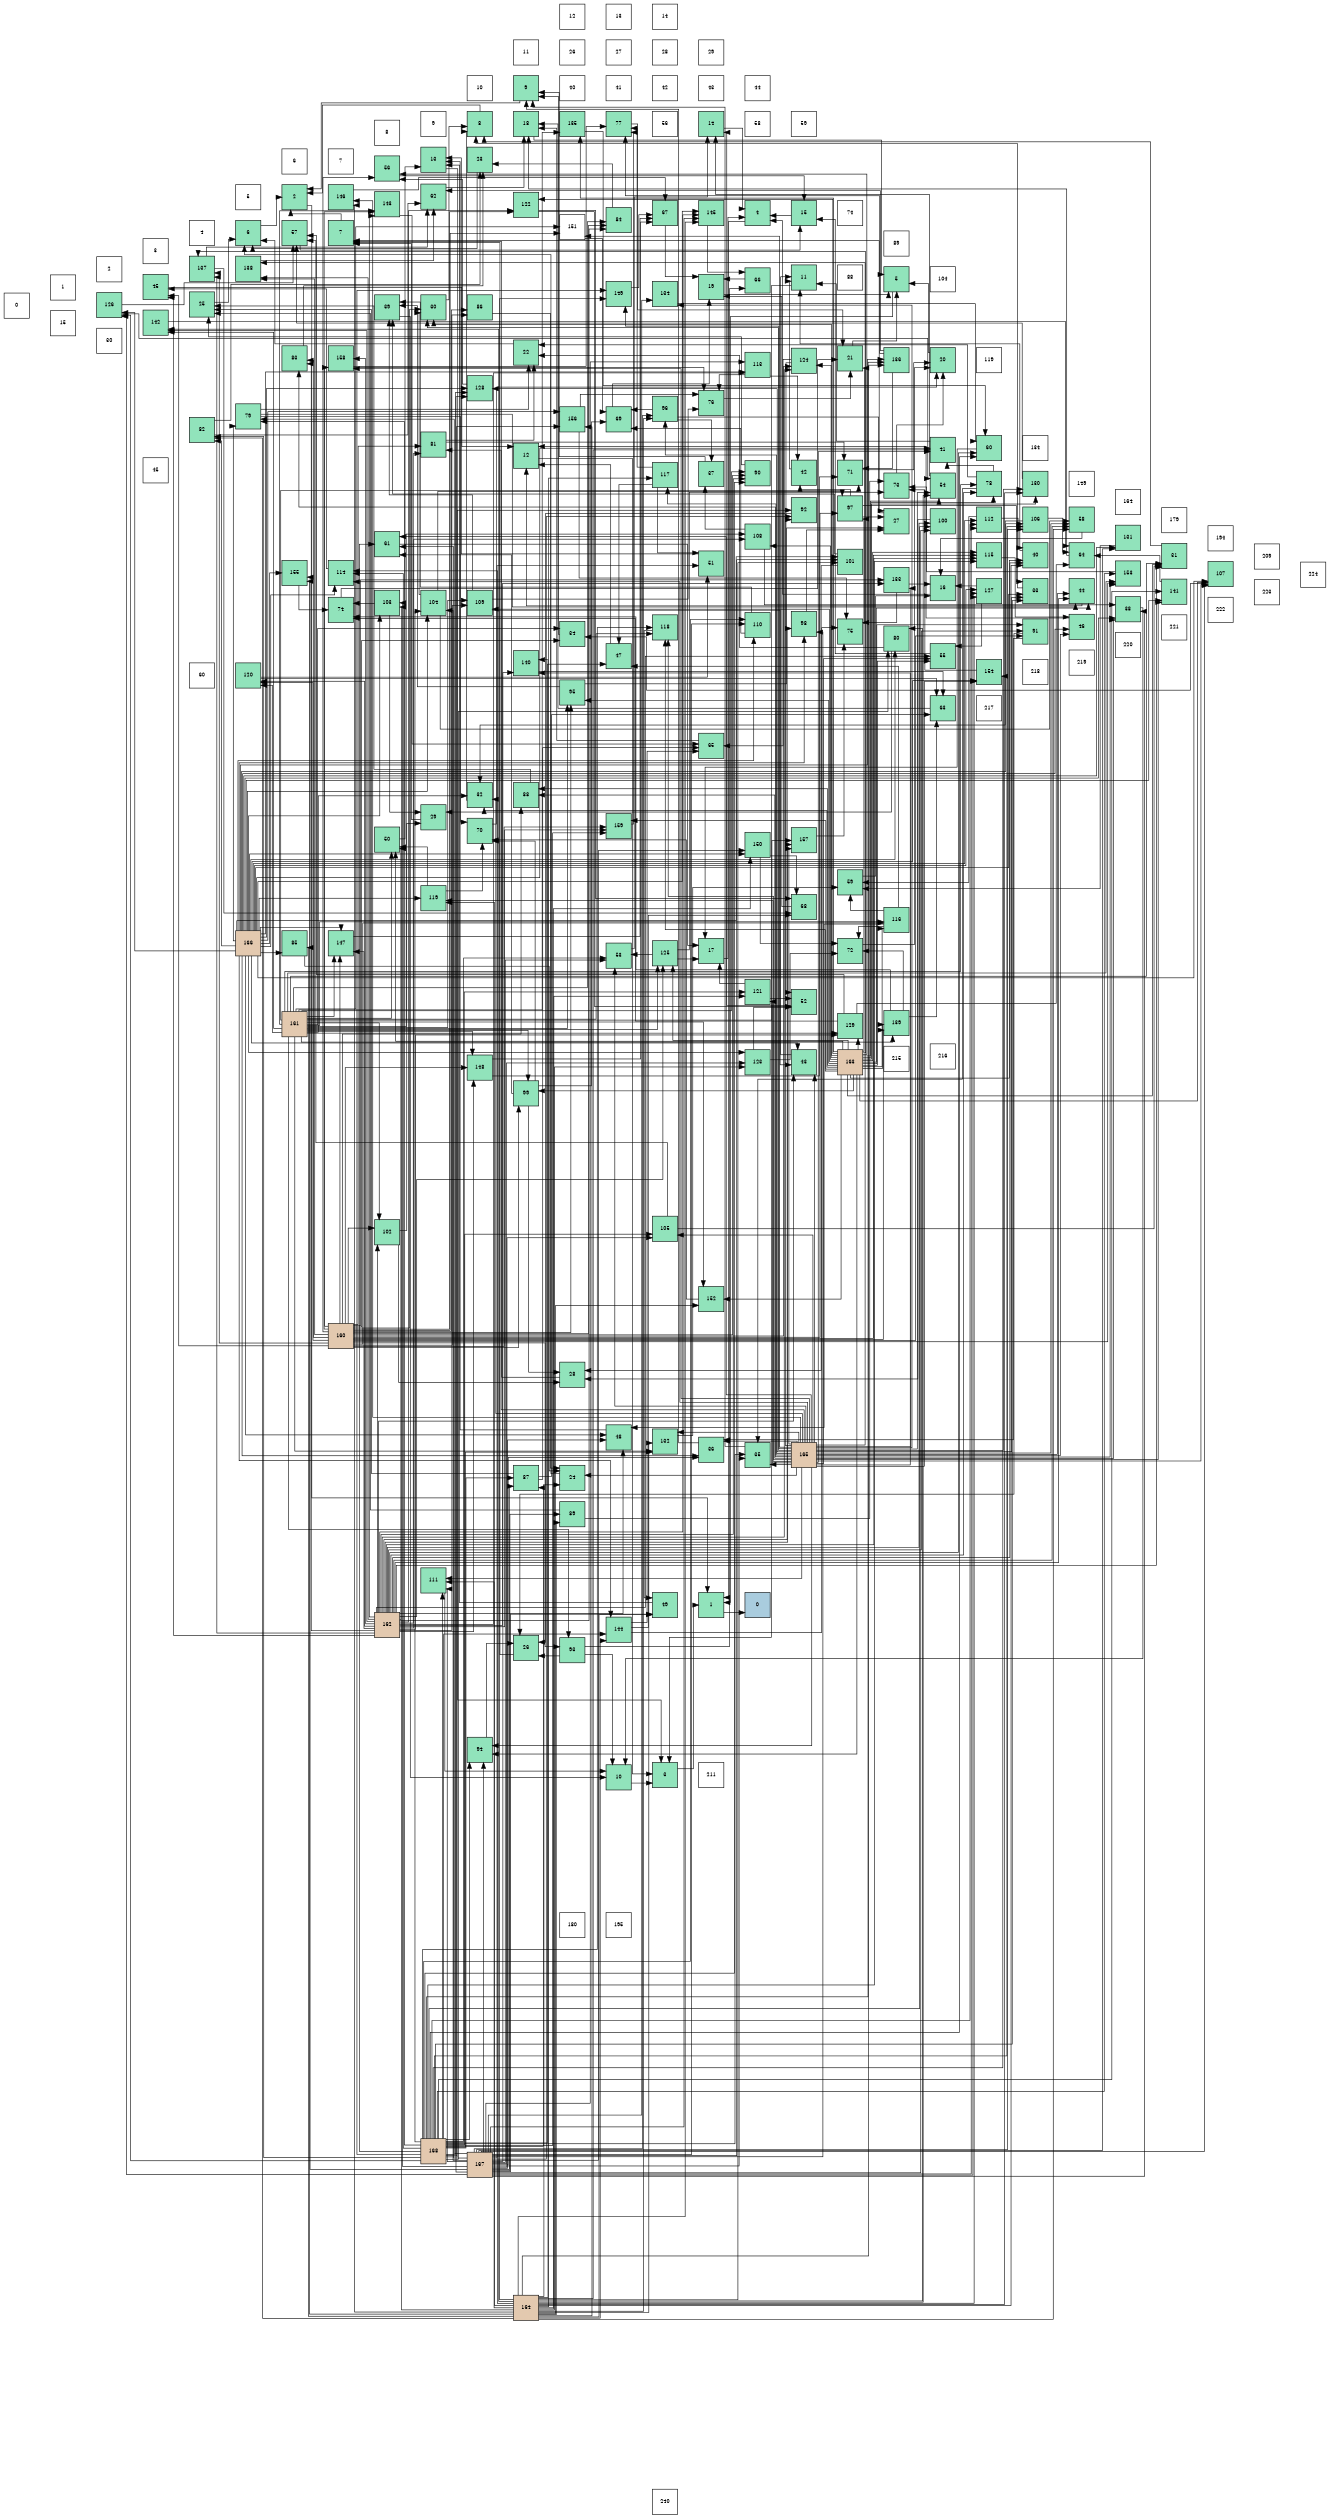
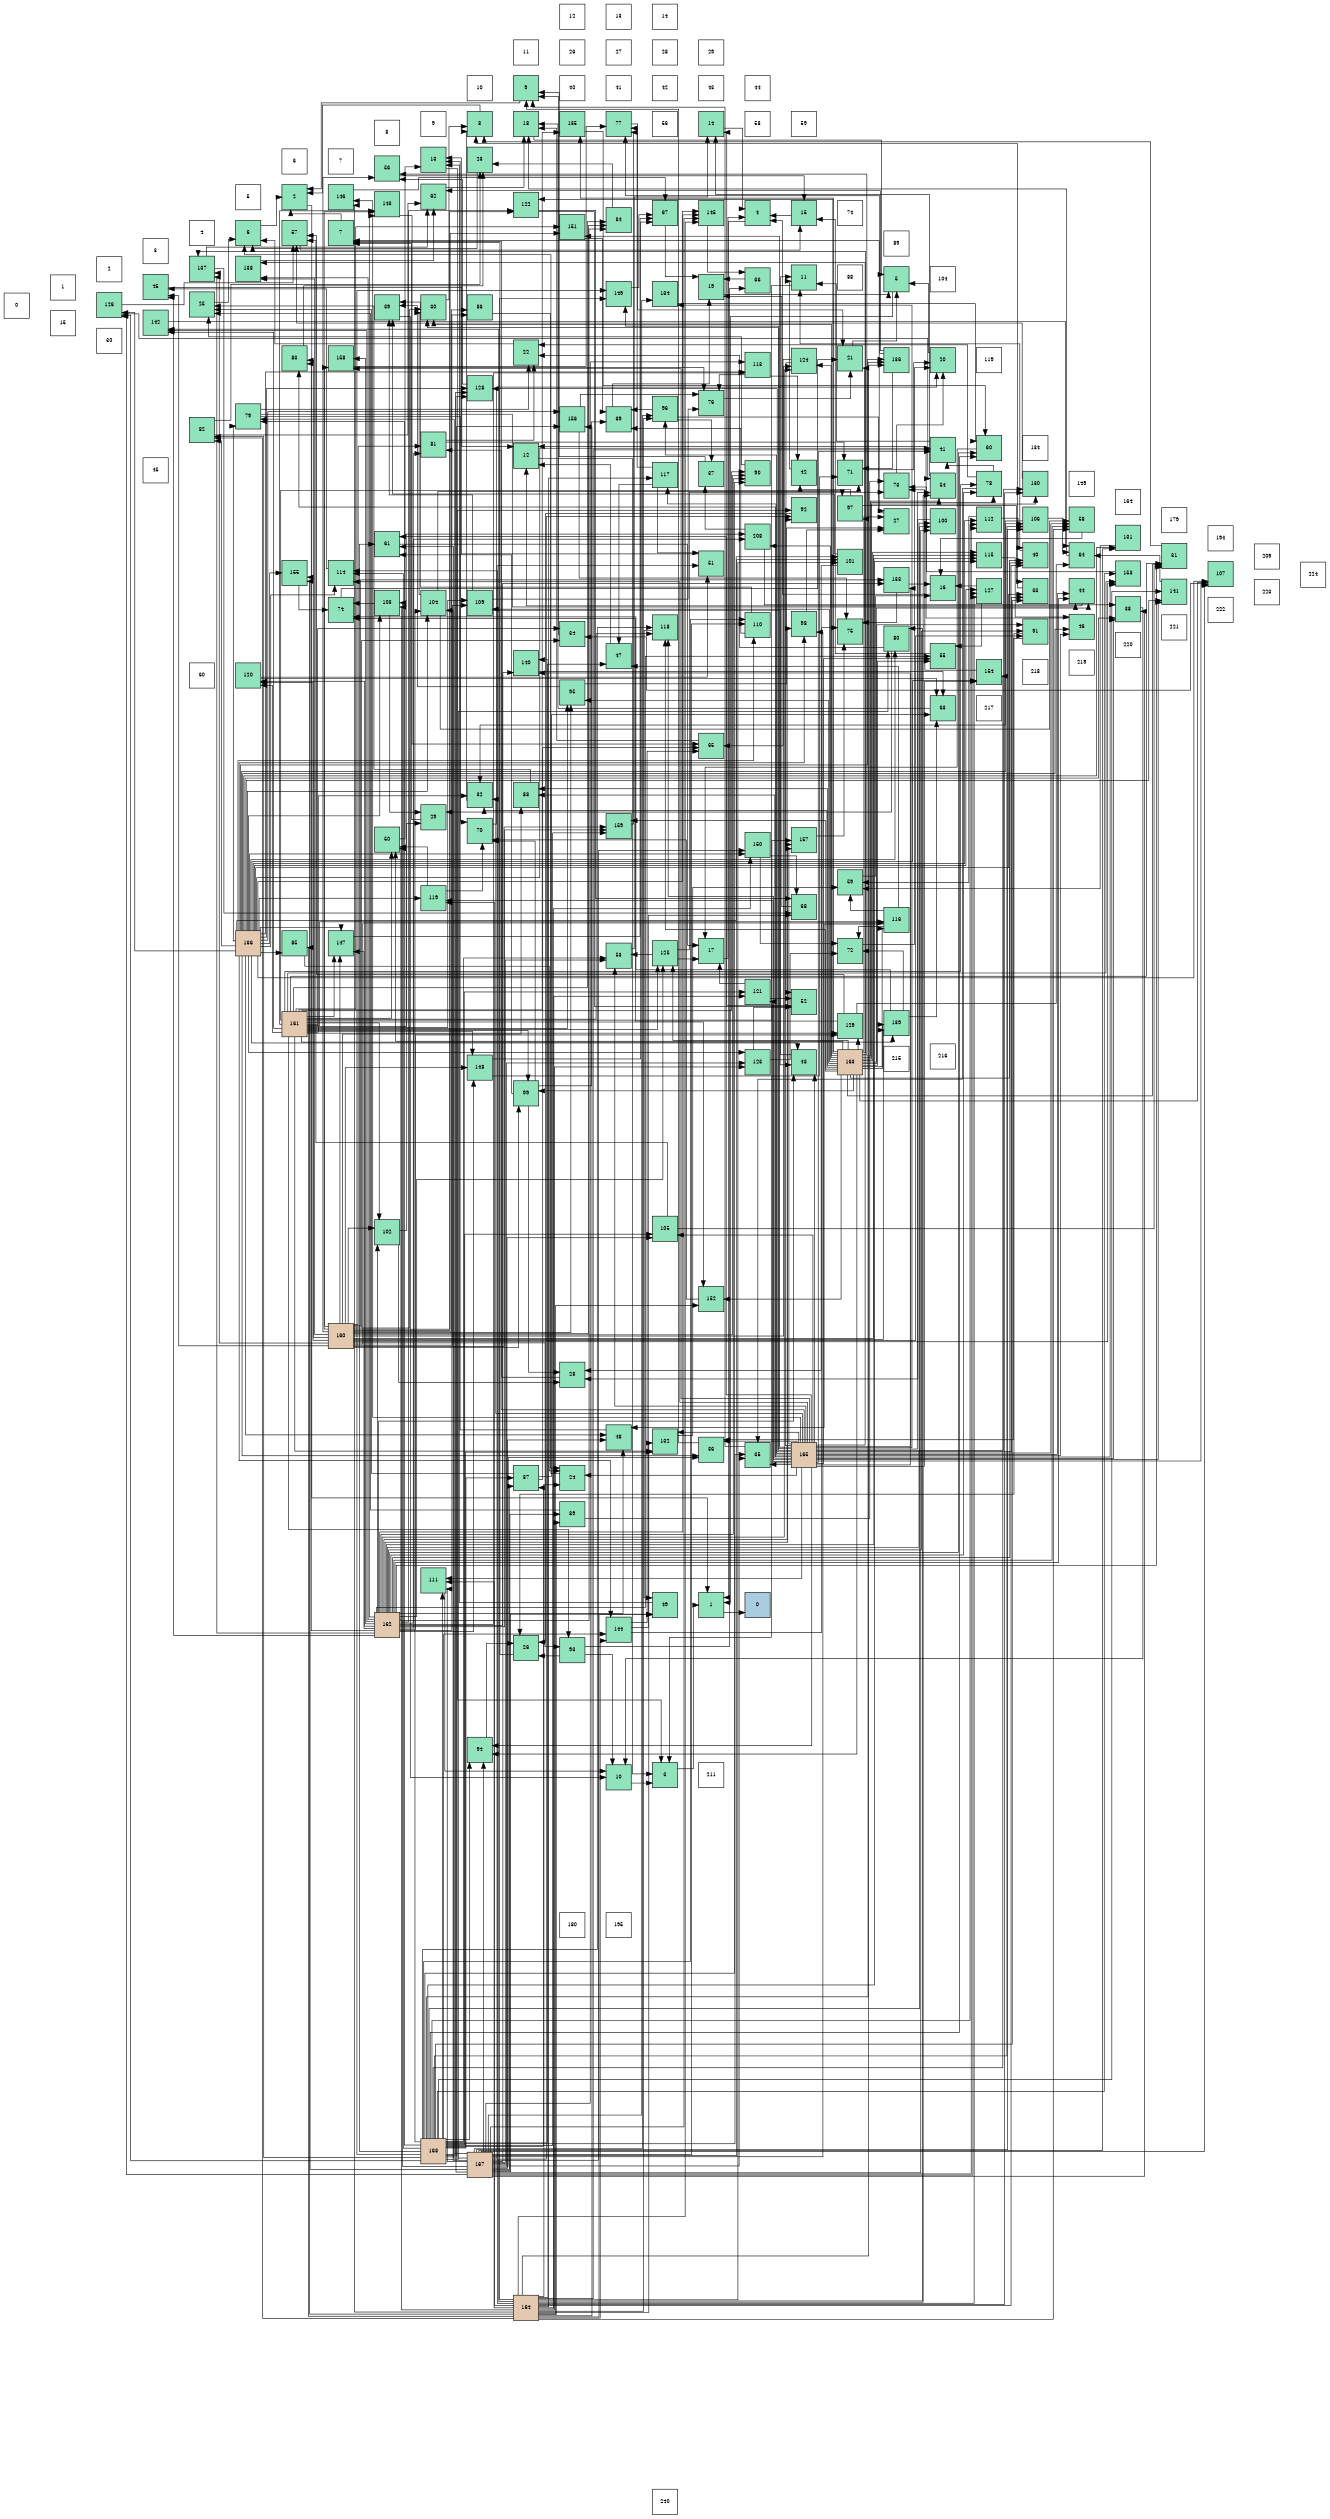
(572, 227) -> (572, 227)
(758, 537) -> (758, 537)
(820, 1153) -> none
